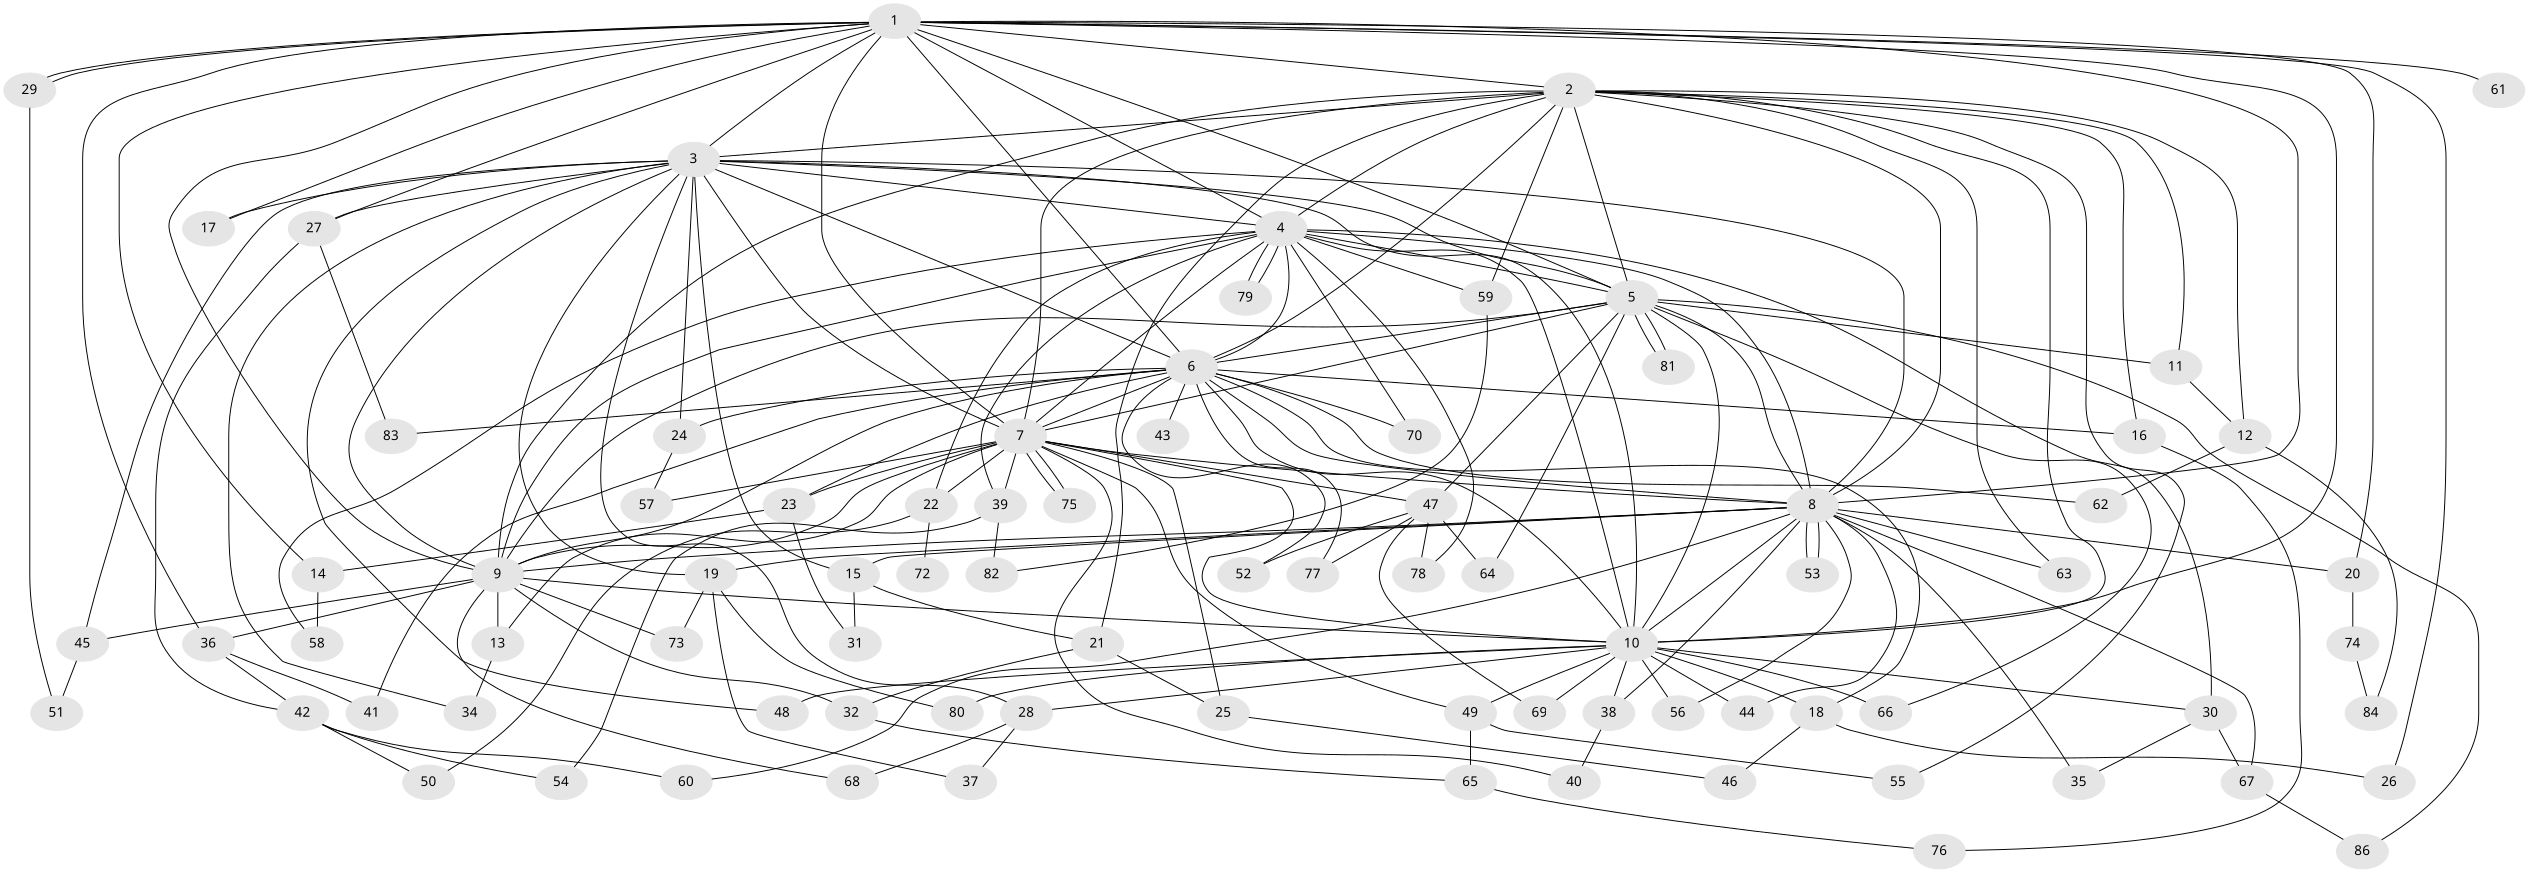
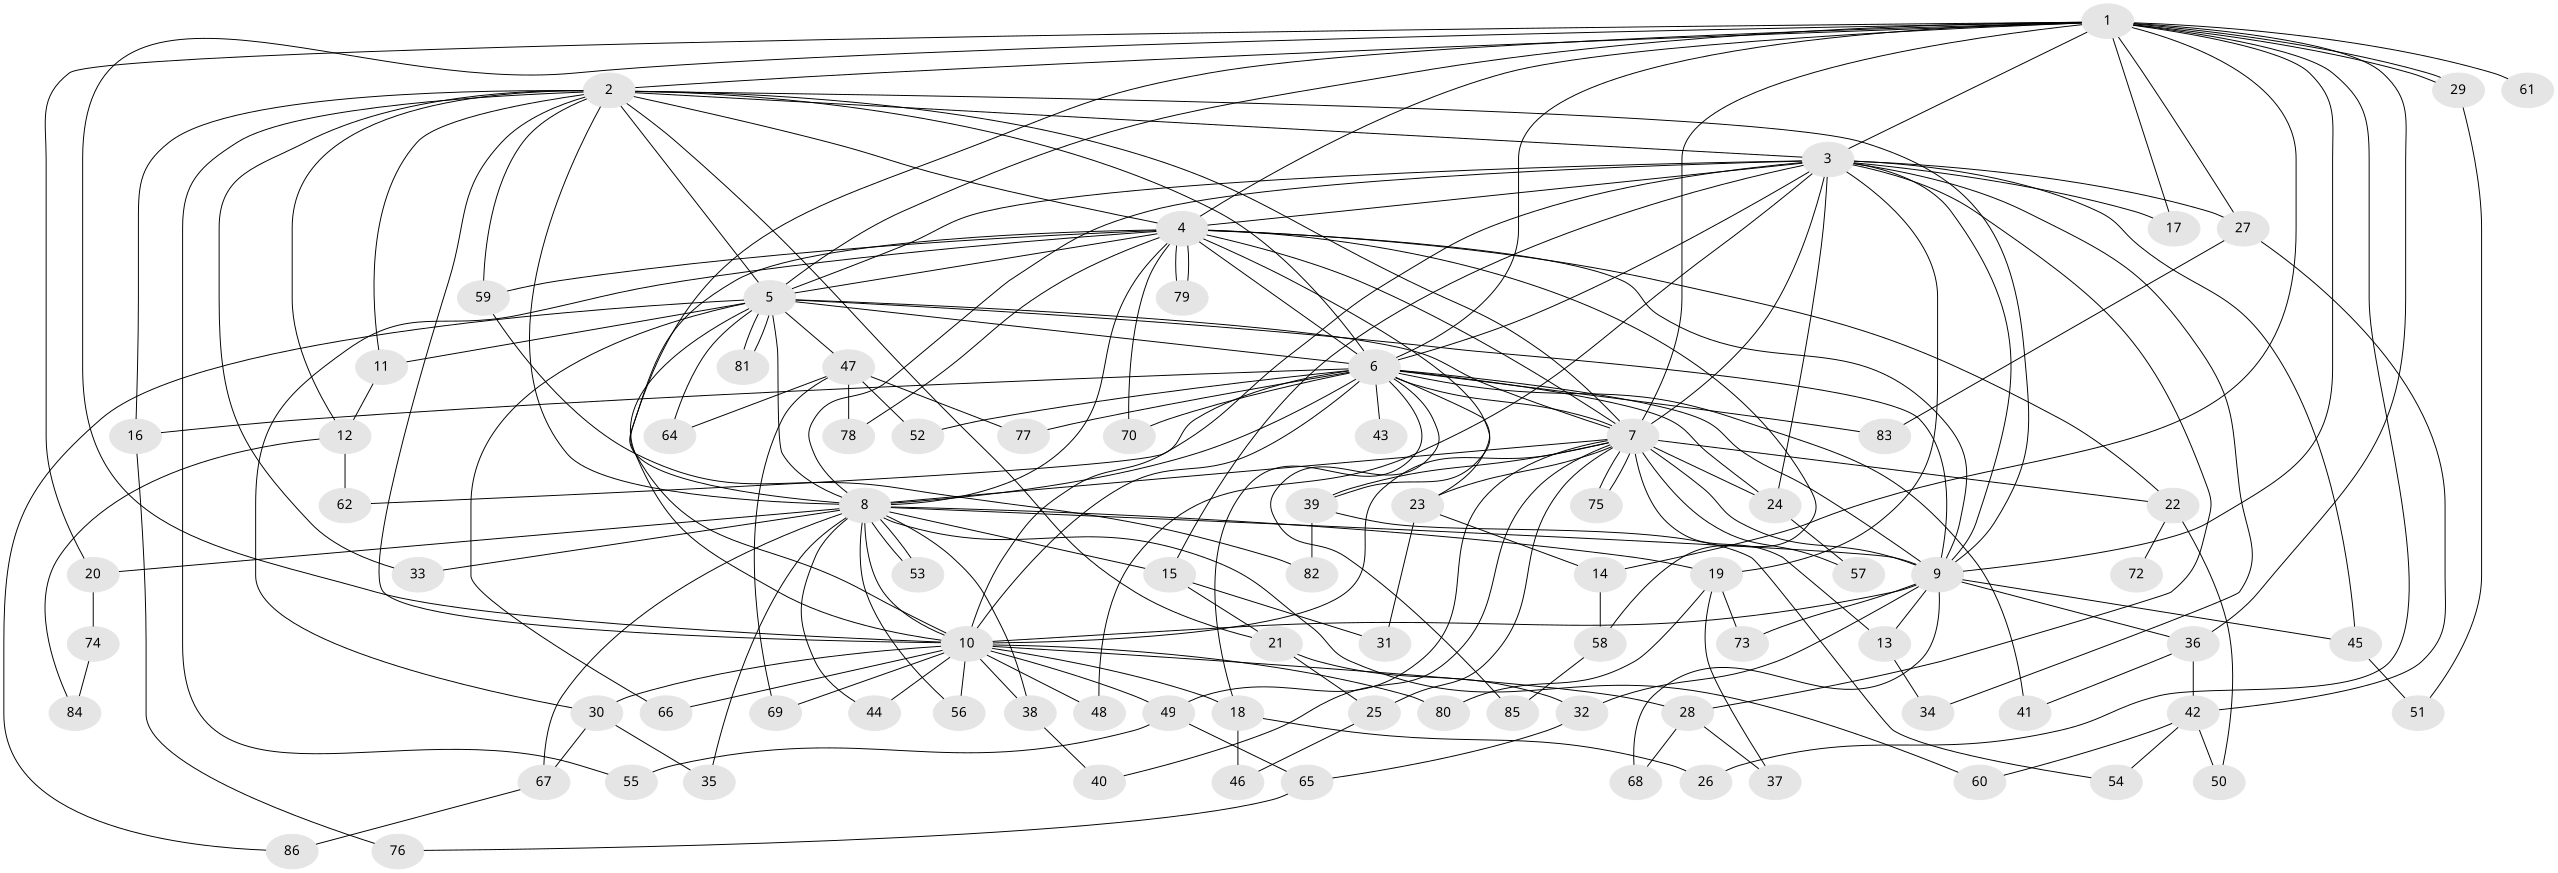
(1271, 478) -> (1704, 471)
(2064, 575) -> (418, 575)
none -> (1513, 713)
